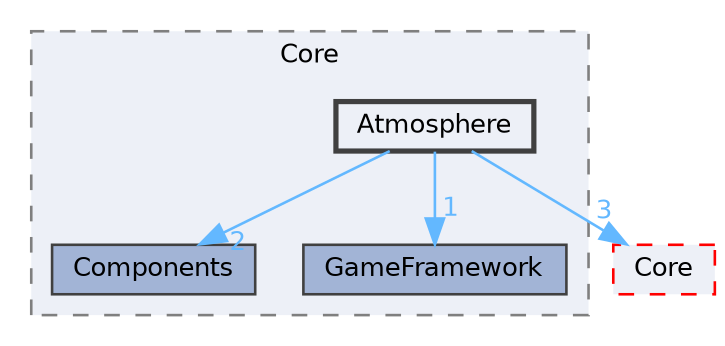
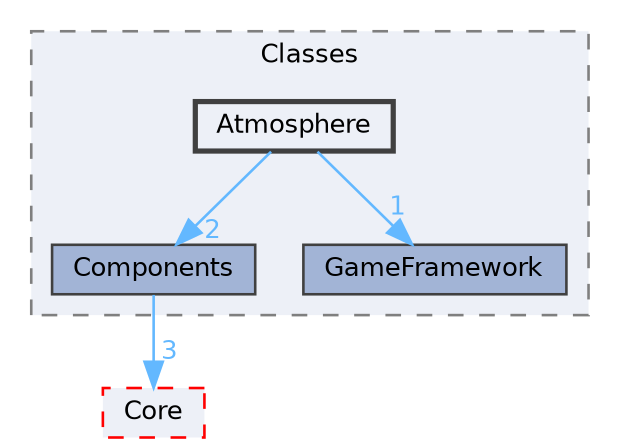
(310, 56) -> (310, 56)
(538, 191) -> (154, 332)
